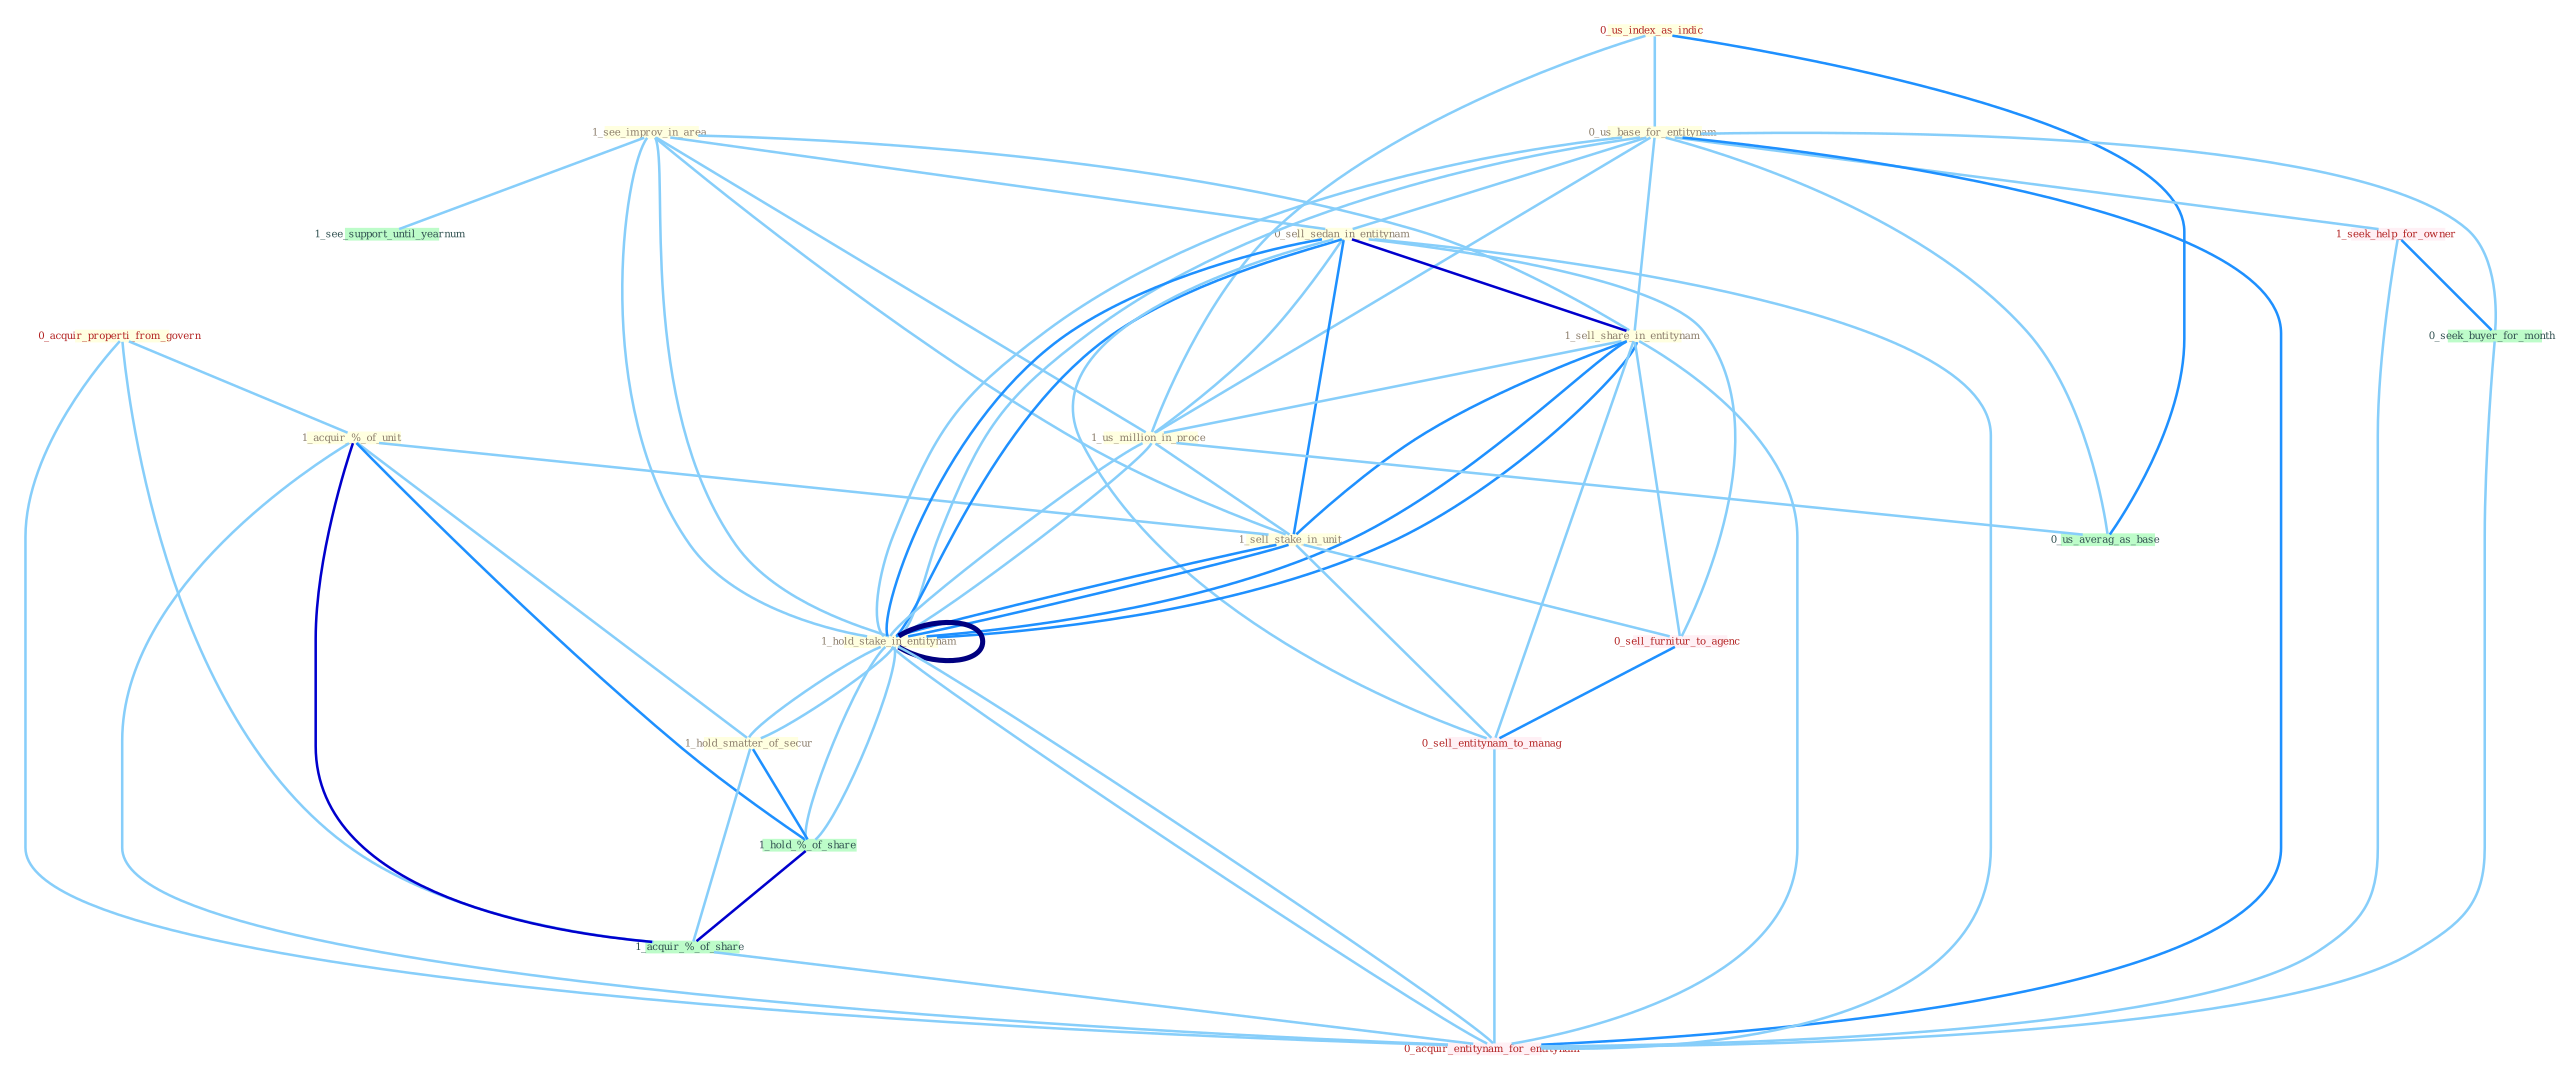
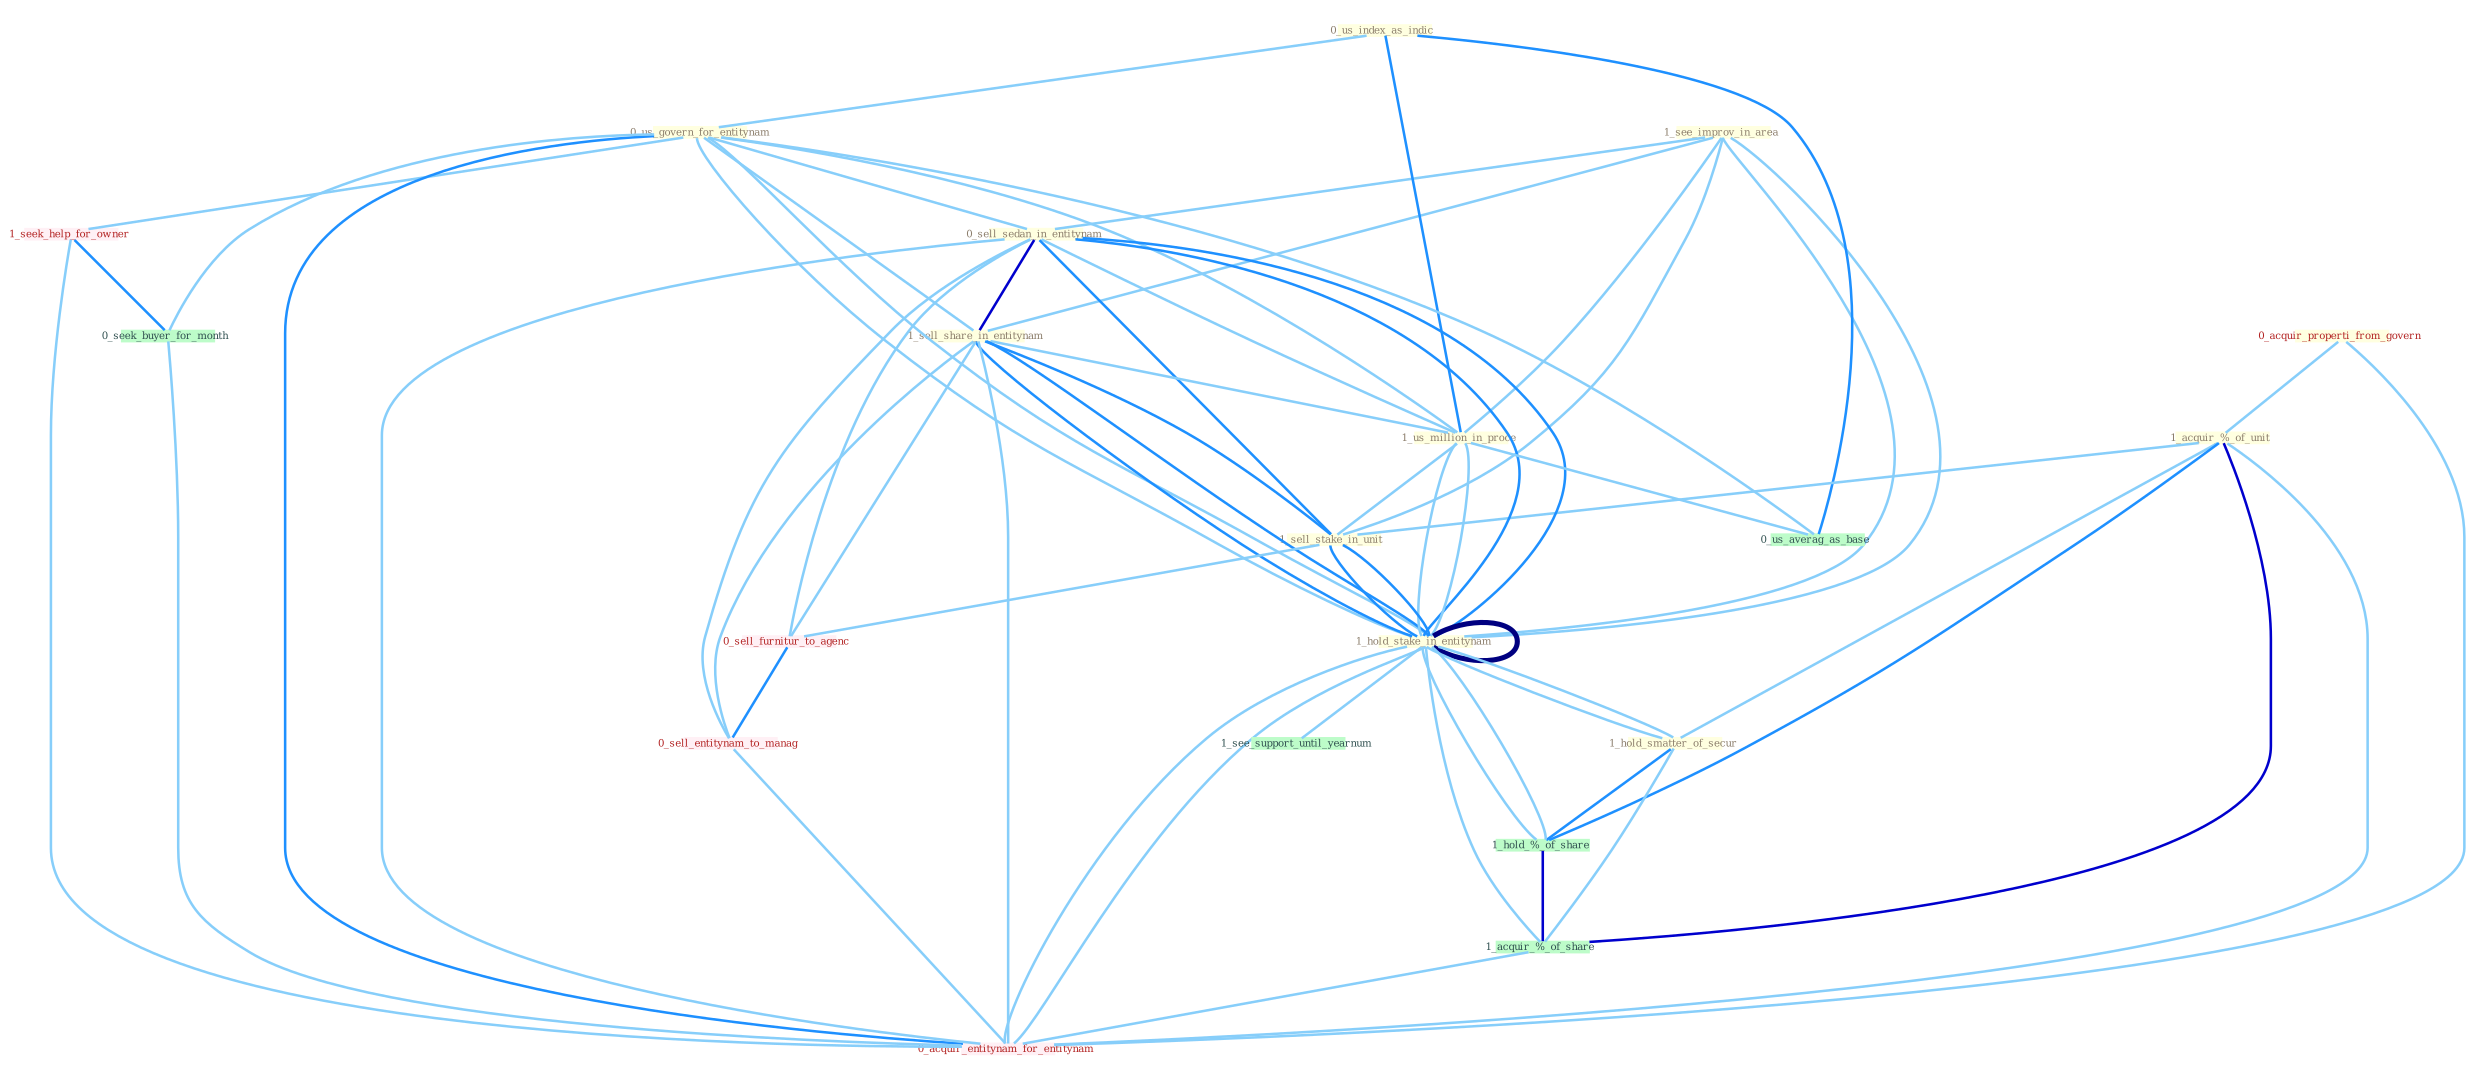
(1655, 31) -> (1385, 31)
(1655, 132) -> (700, 132)
(1347, 174) -> (1423, 234)
(522, 183) -> (1362, 693)
(1394, 641) -> none
(265, 758) -> (1457, 805)
